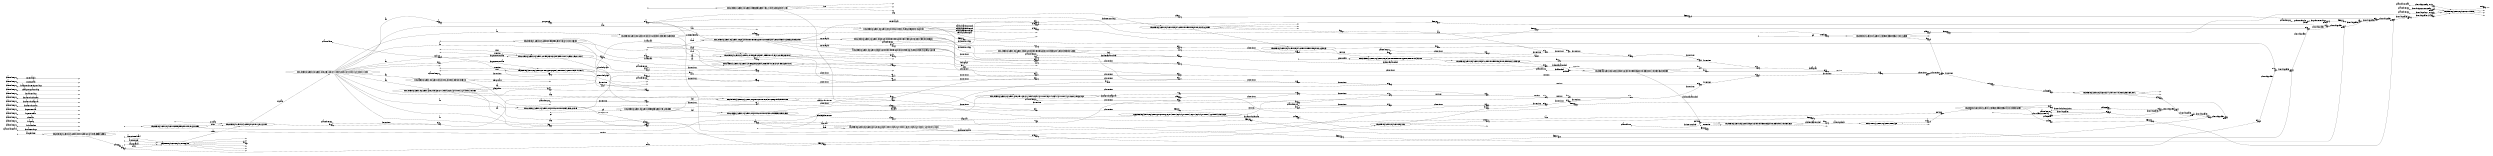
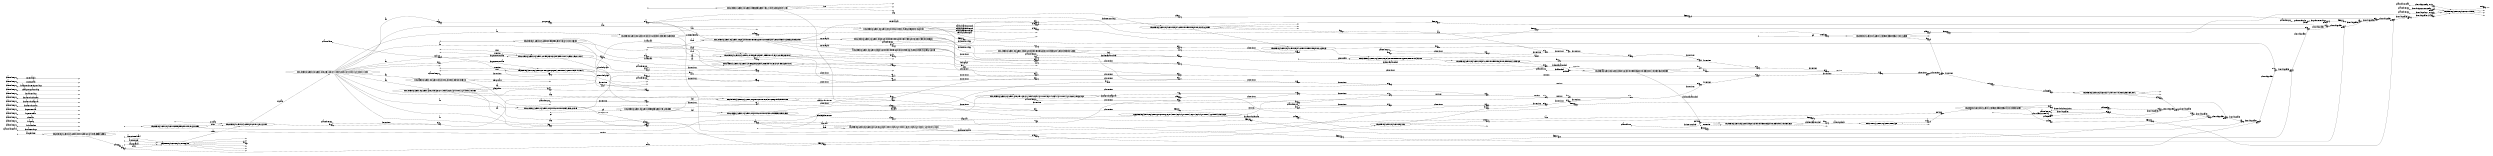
(1344, 53) -> none
(1813, 68) -> (1813, 68)
(2184, 115) -> (2187, 111)
none -> (2243, 122)
